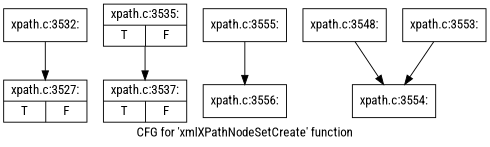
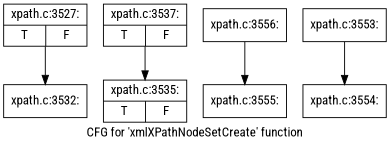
(345, 25) -> none
(45, 56) -> (45, 61)
(145, 59) -> (145, 59)
(245, 59) -> (245, 59)
